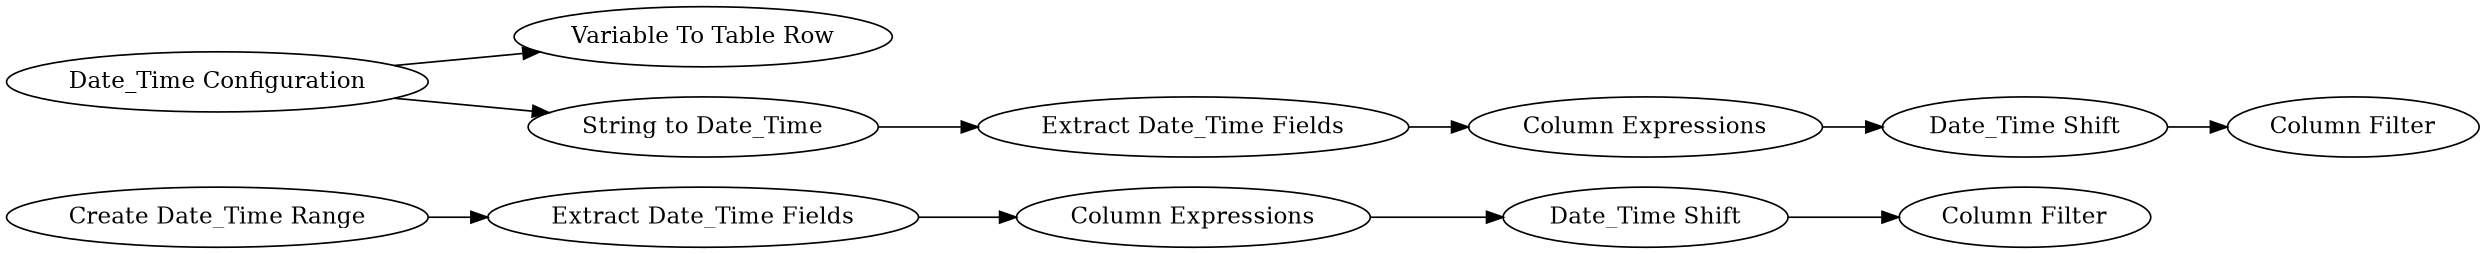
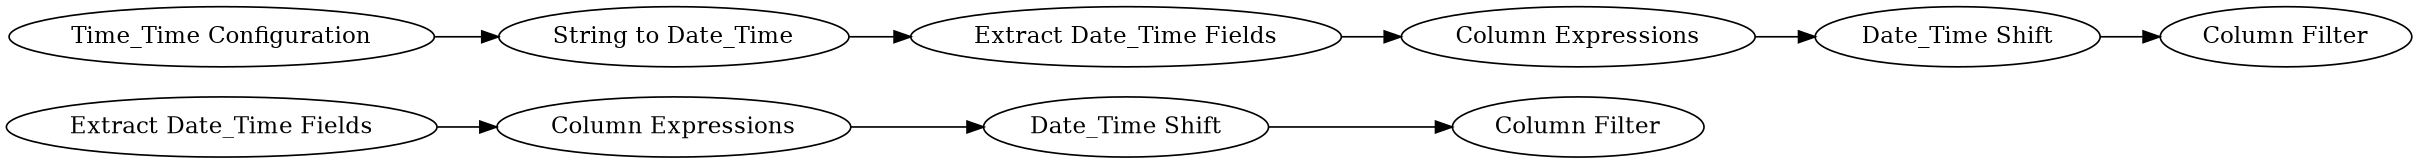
(703, 37) -> none
(217, 82) -> (222, 37)
(217, 217) -> none
